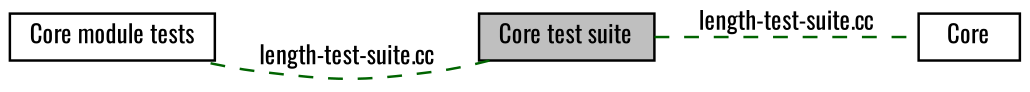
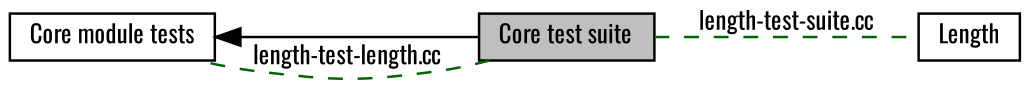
none -> (360, 37)
(969, 37) -> (969, 37)
(347, 58) -> (347, 58)
